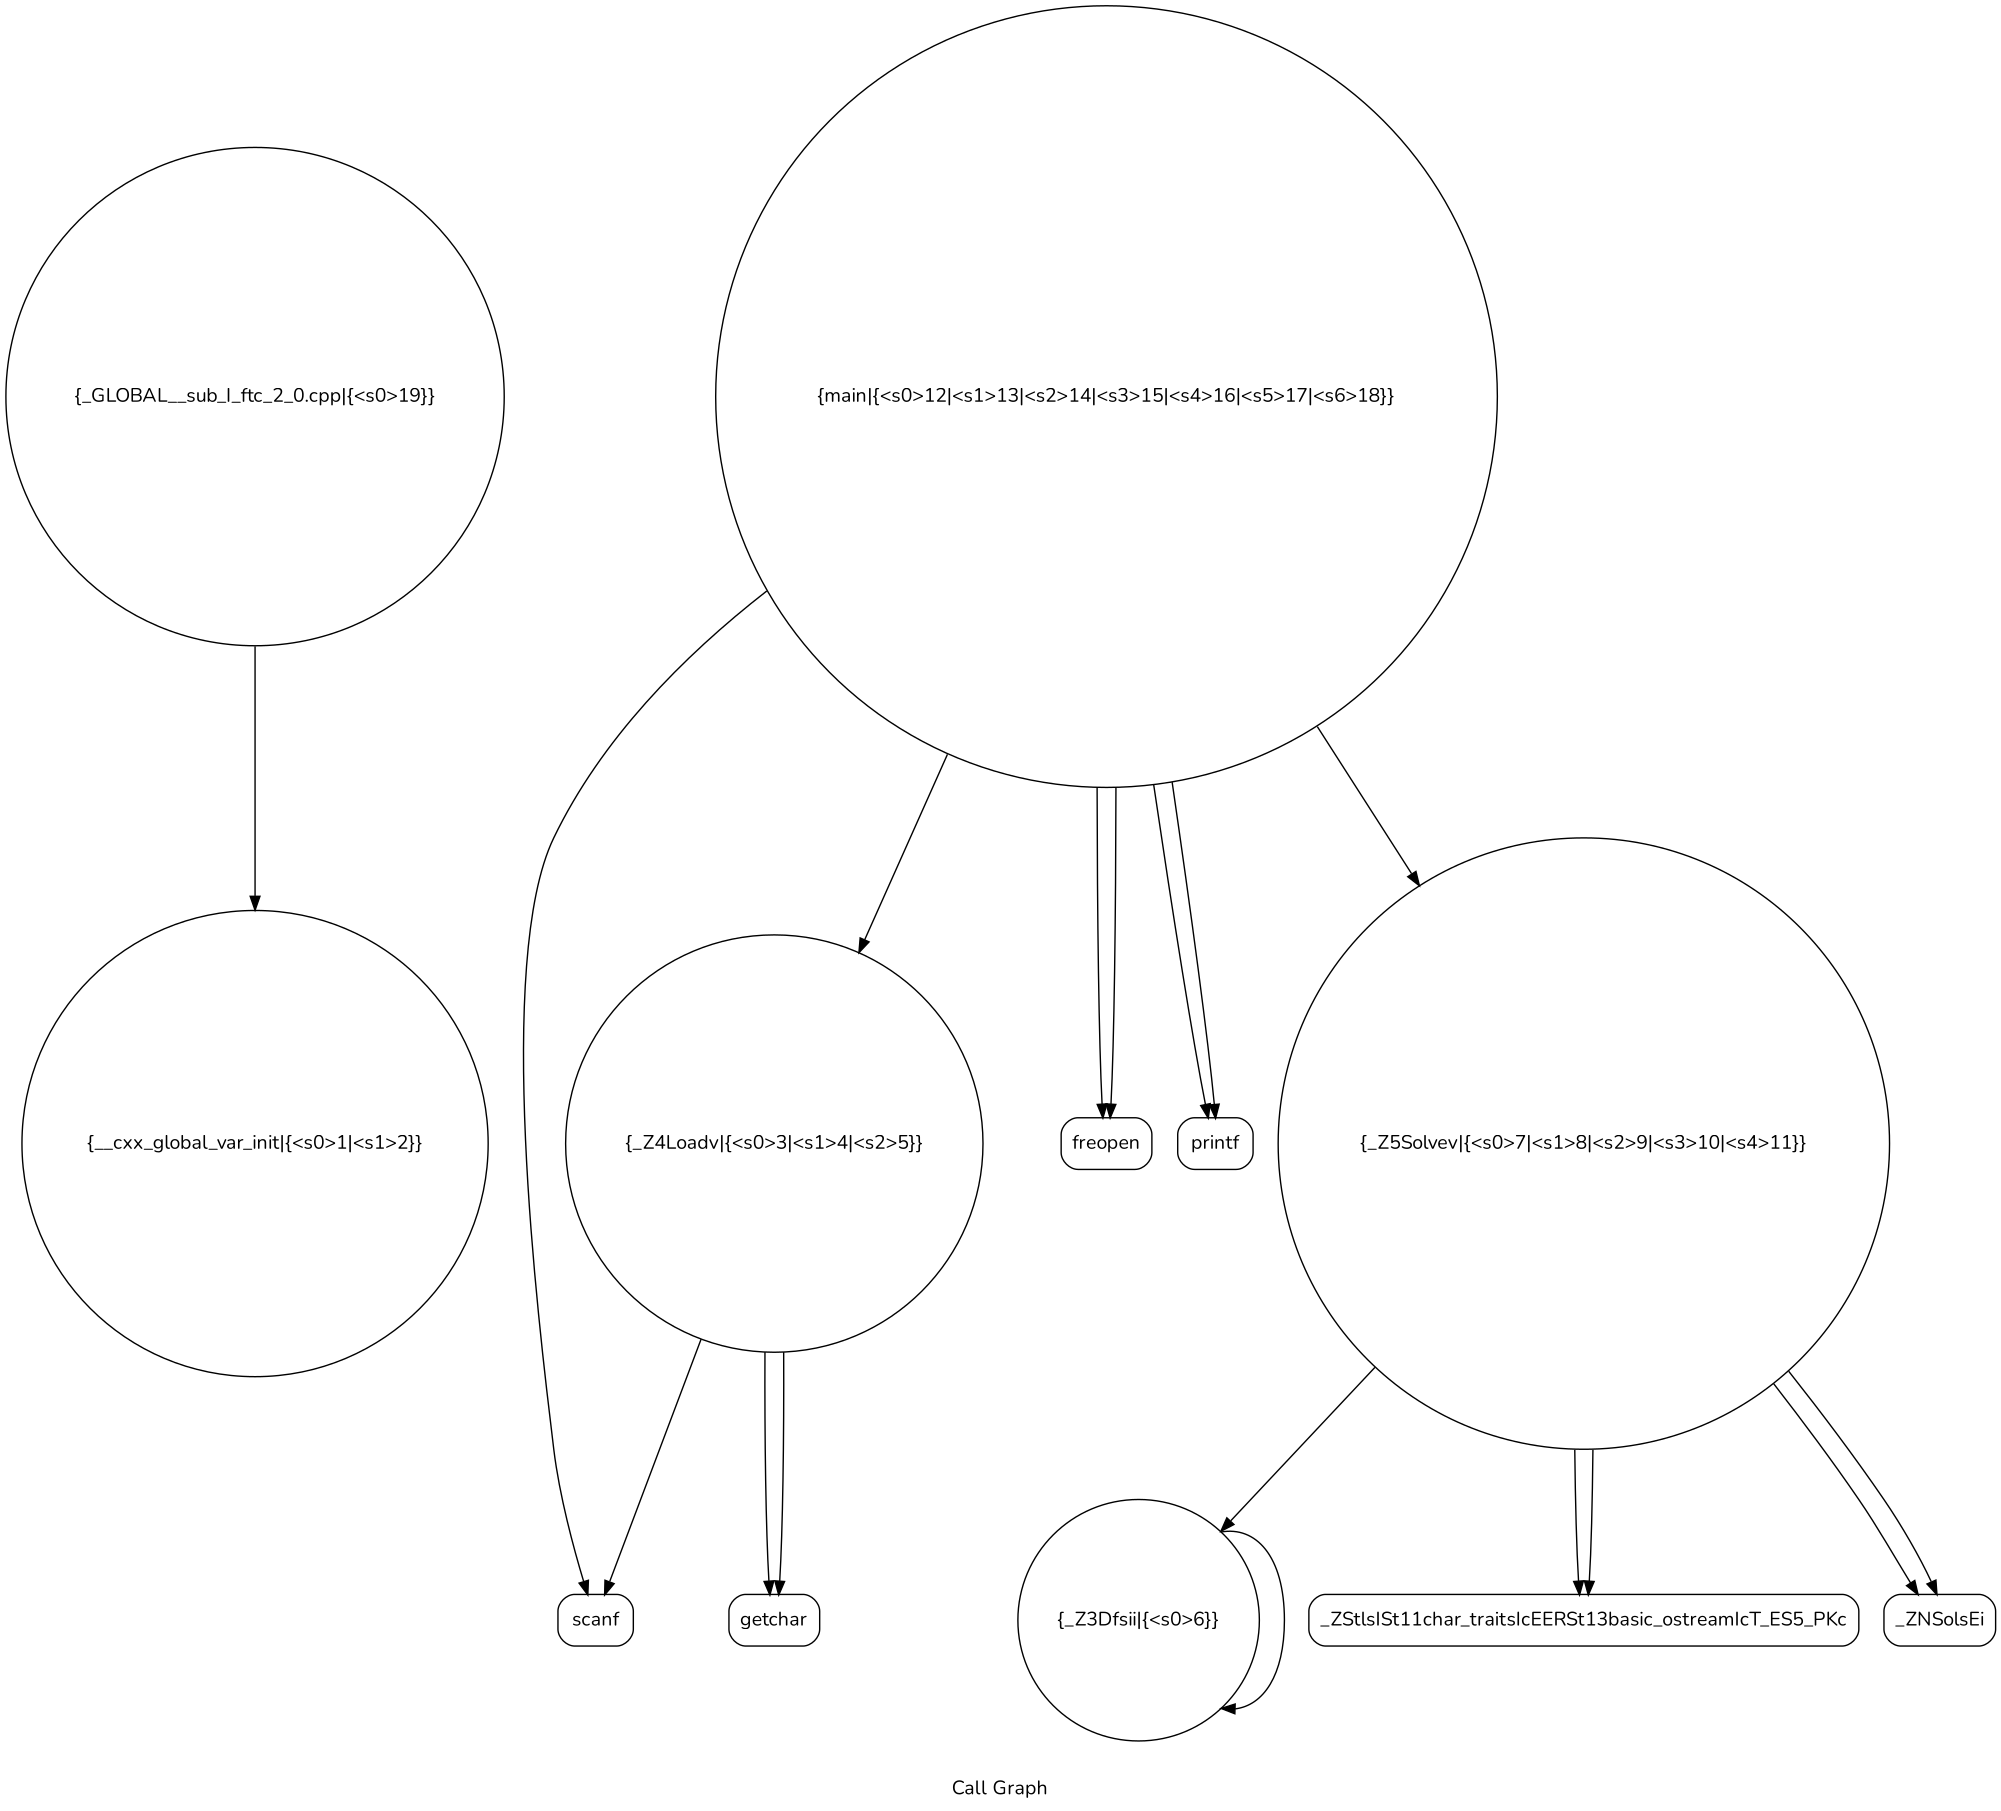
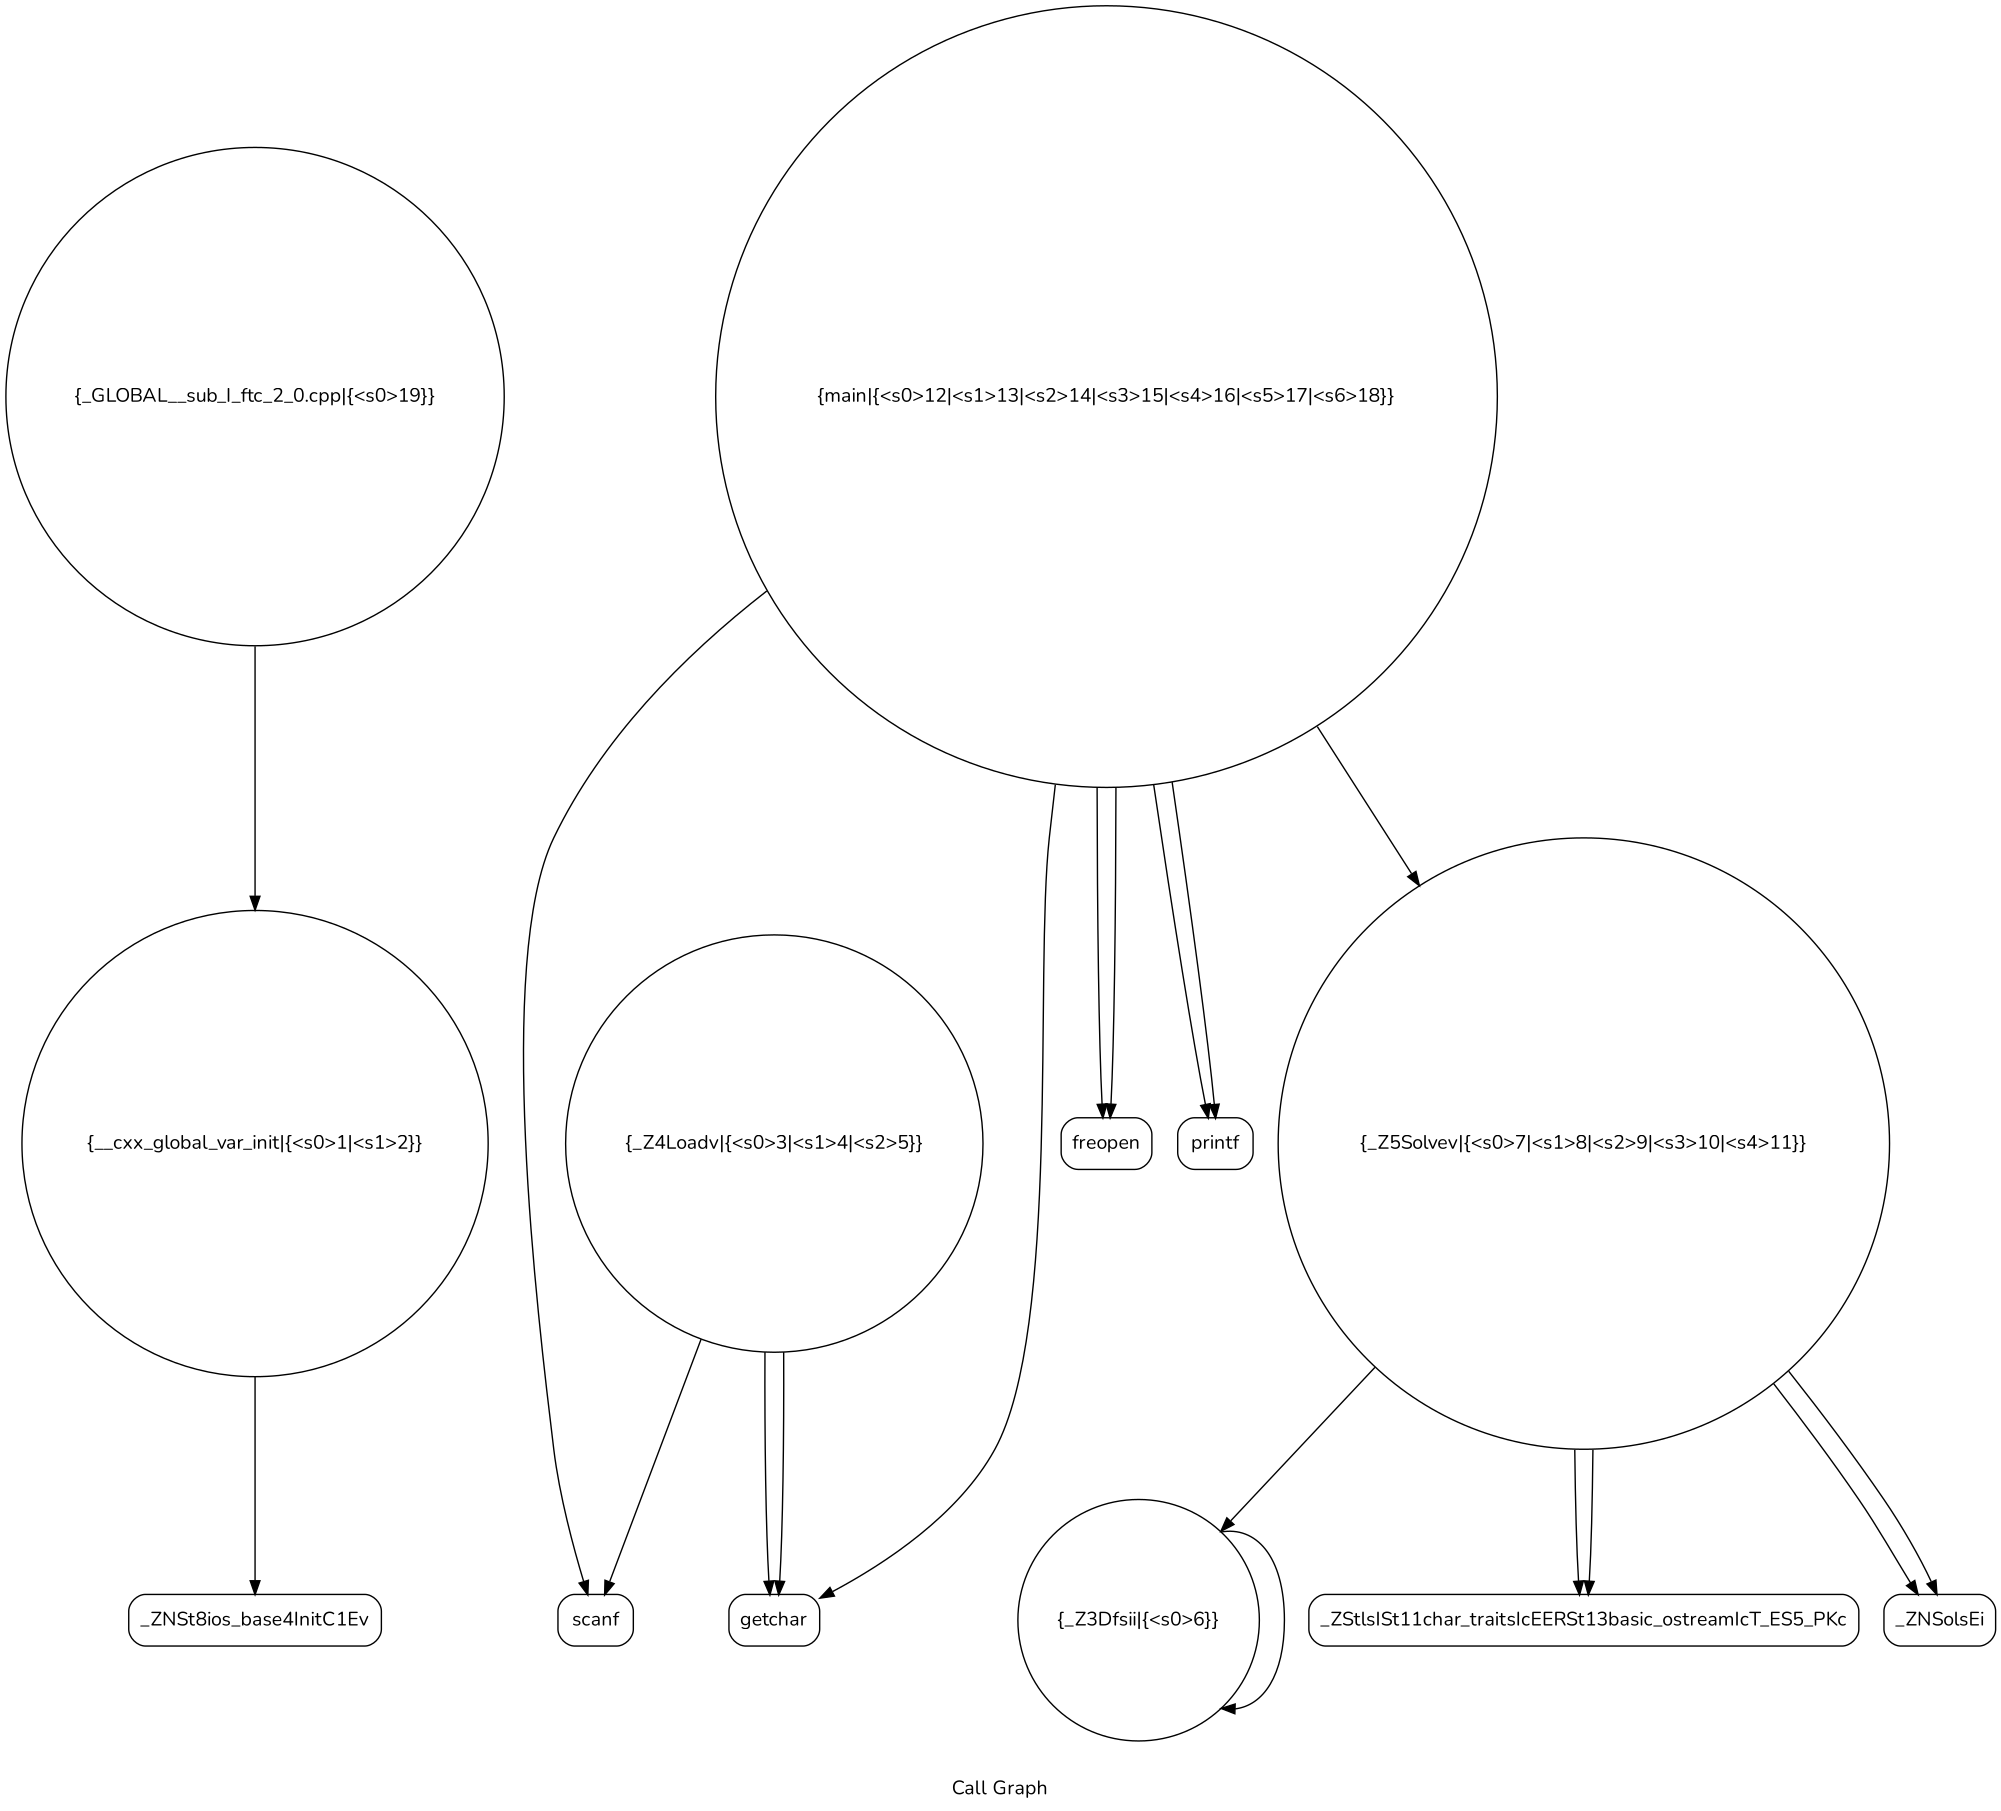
(906, 847) -> (1037, 1229)
none -> (255, 1620)
